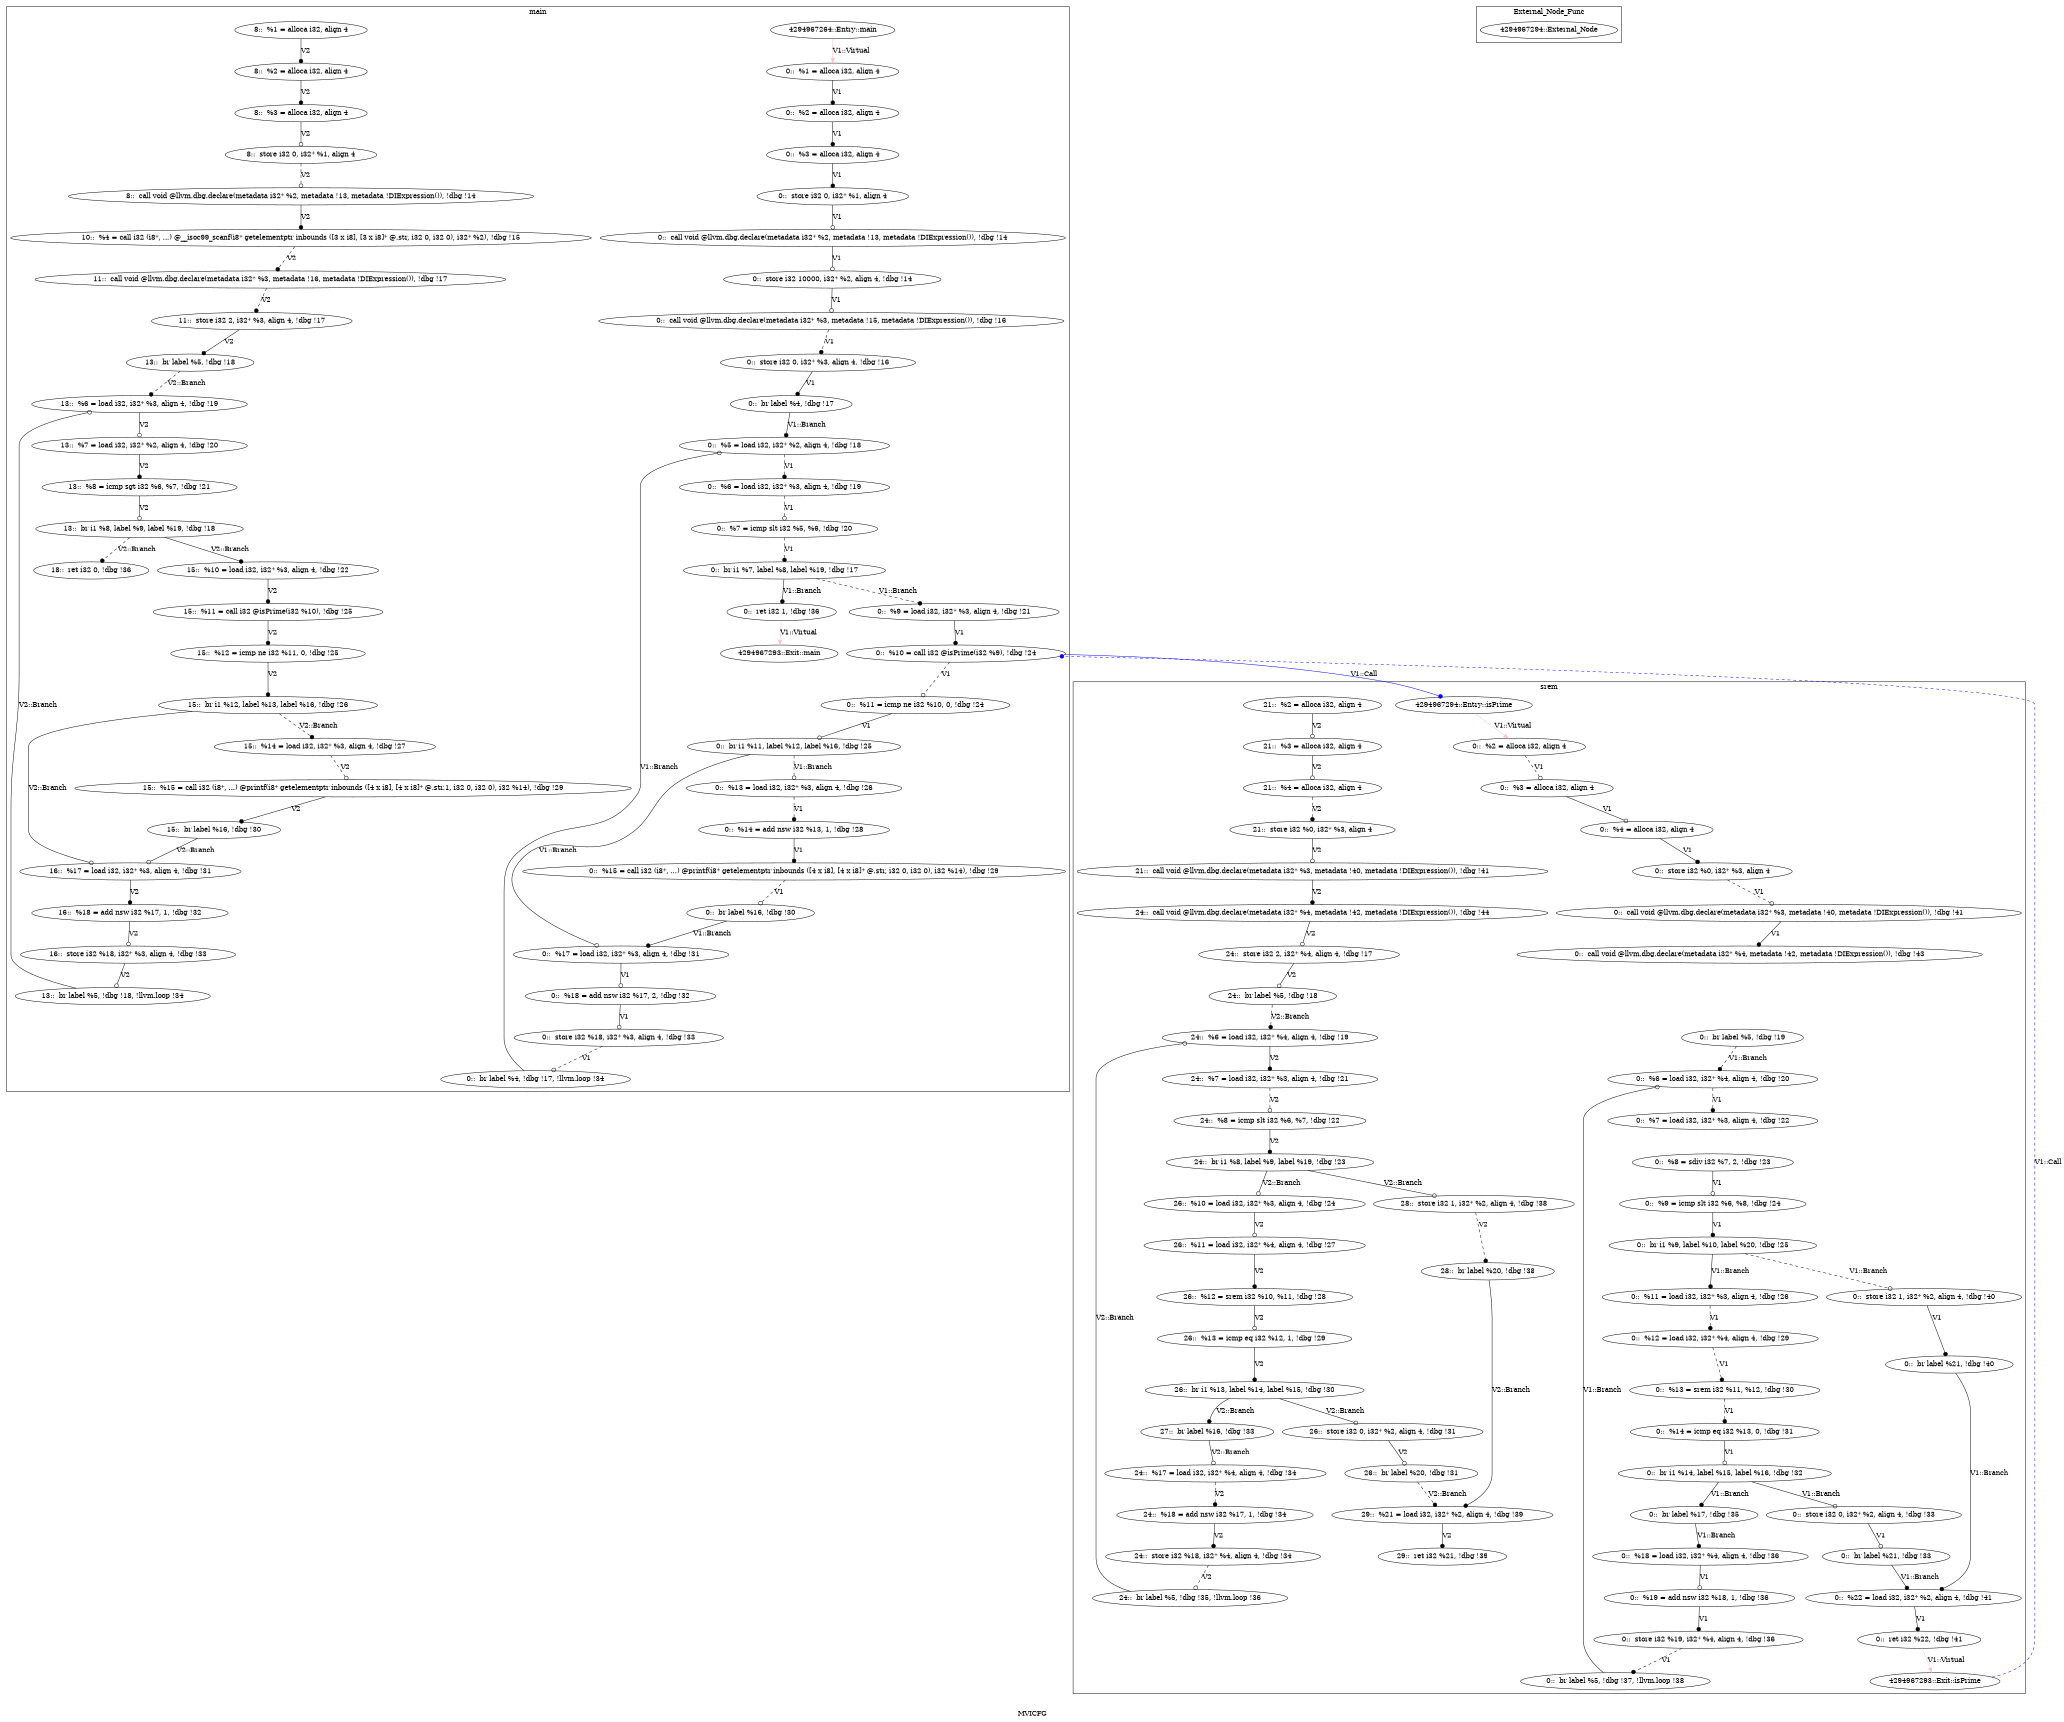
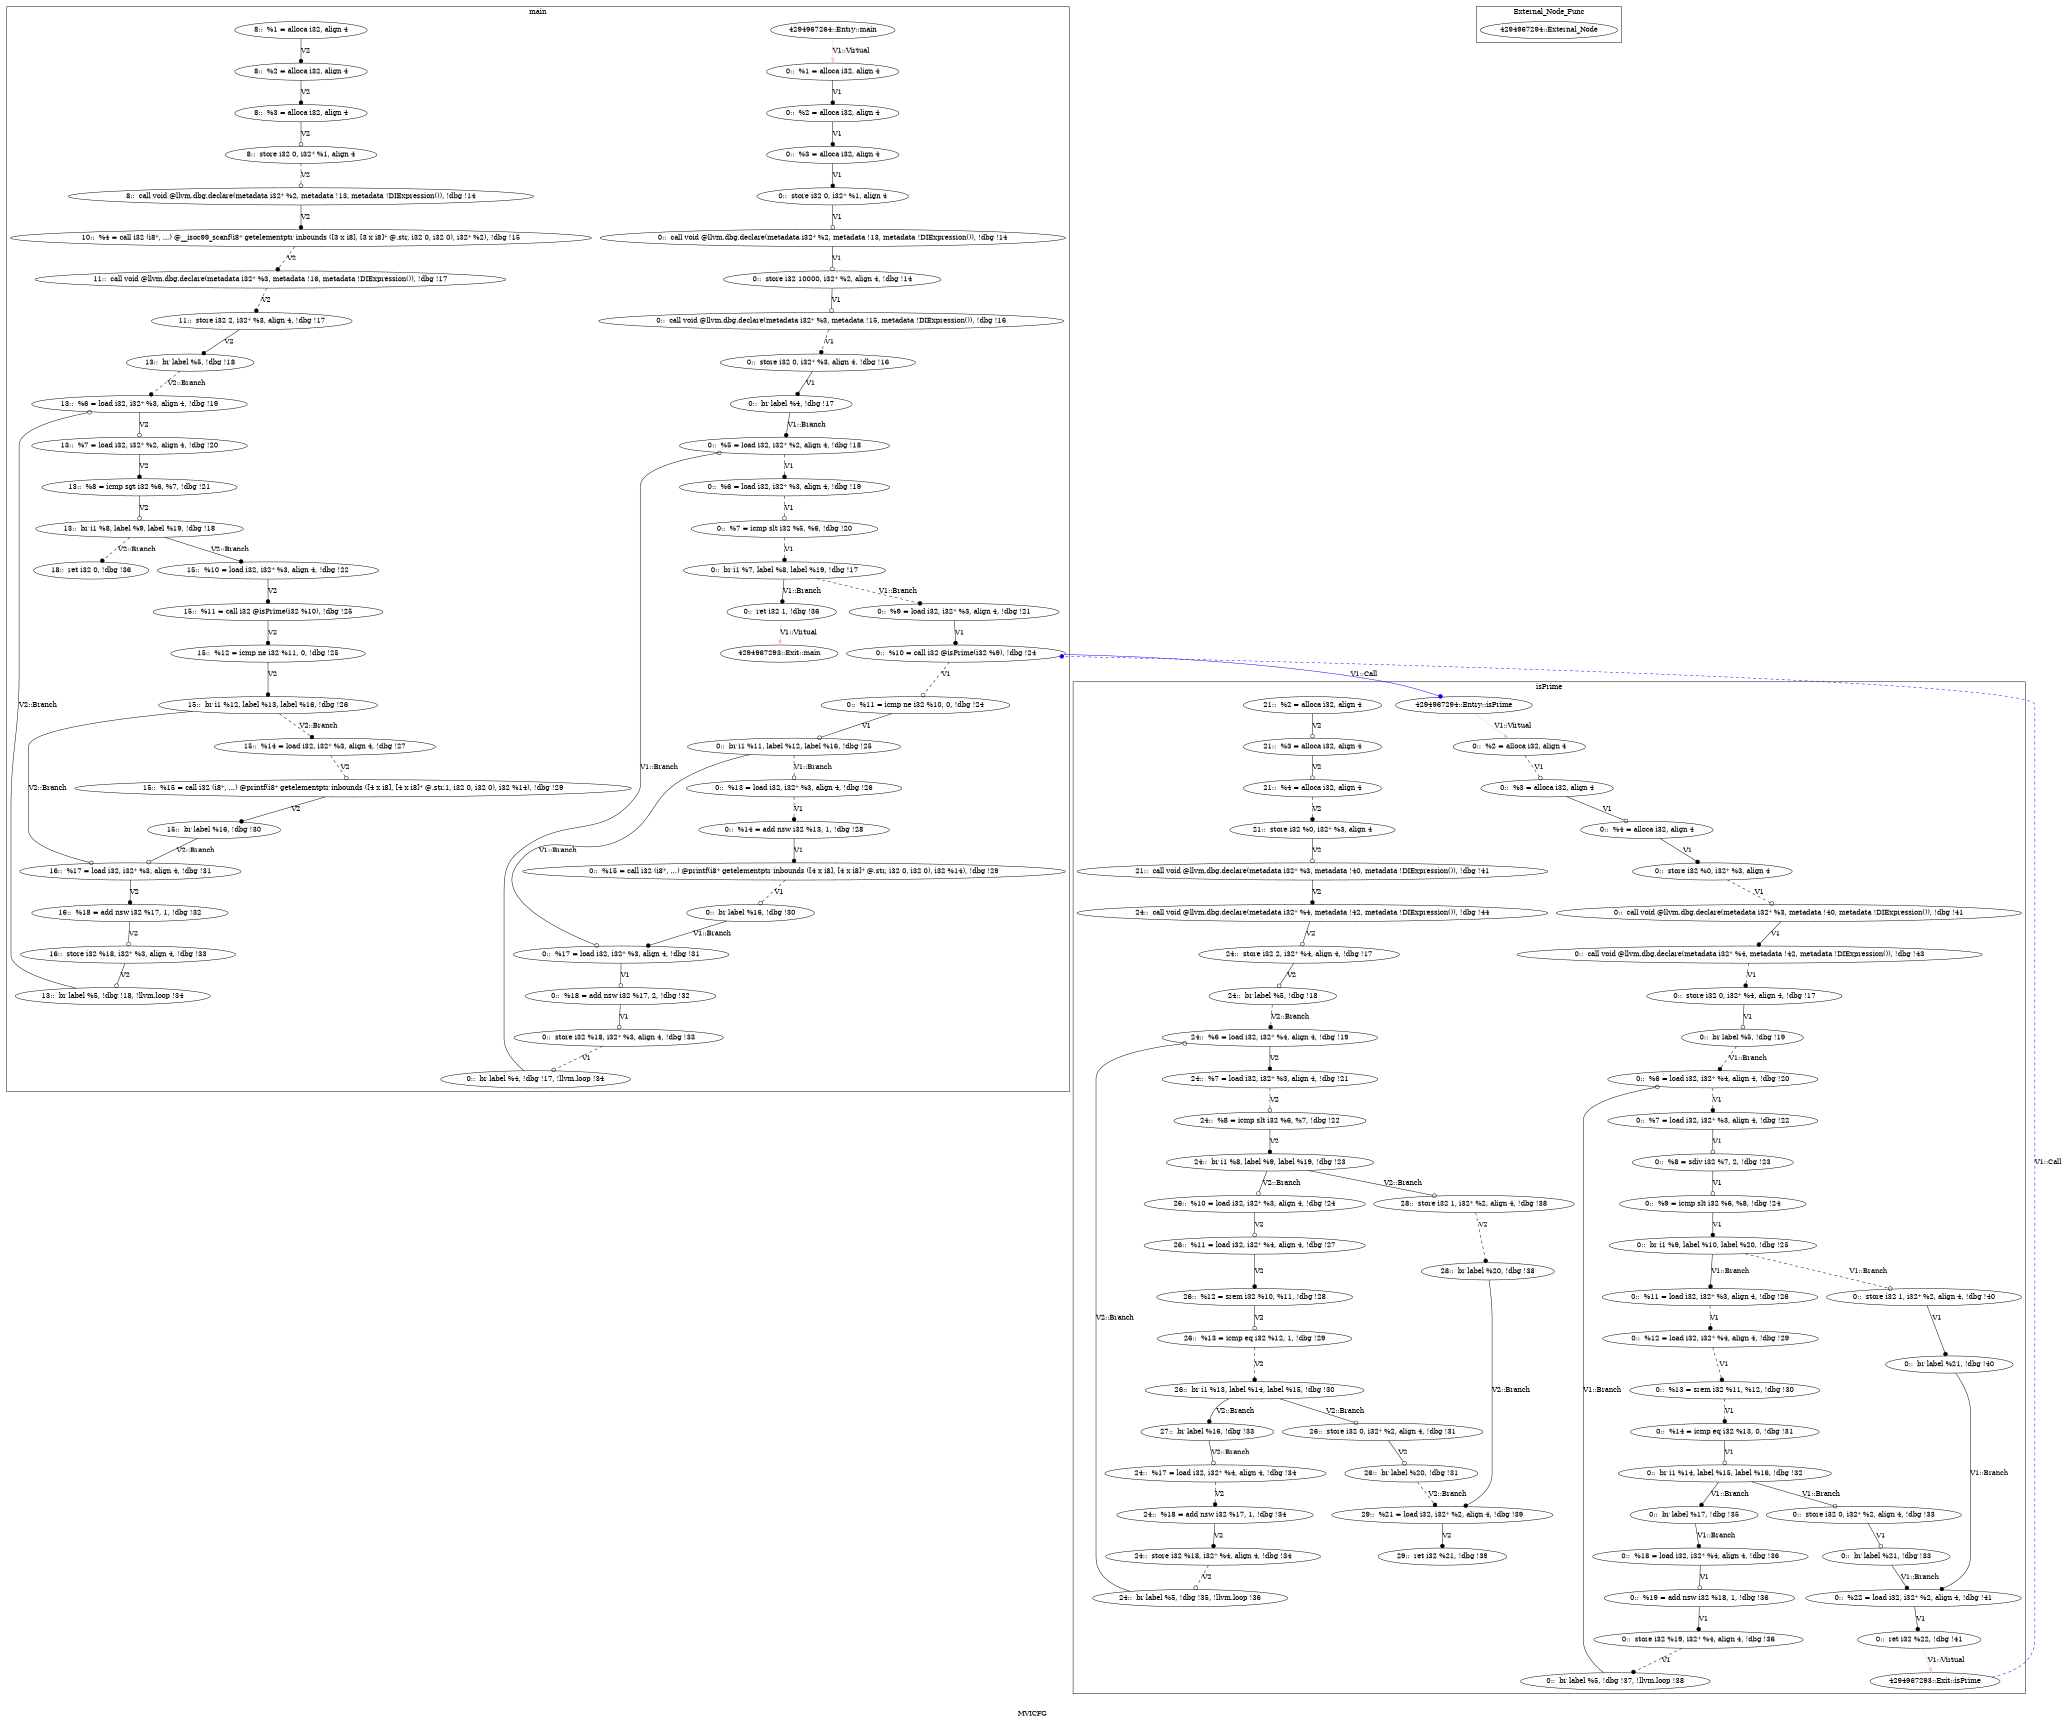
(1549, 687) -> (1549, 687)
none -> (1744, 996)
none -> (1713, 1140)
(1255, 1362) -> (1255, 1362)
